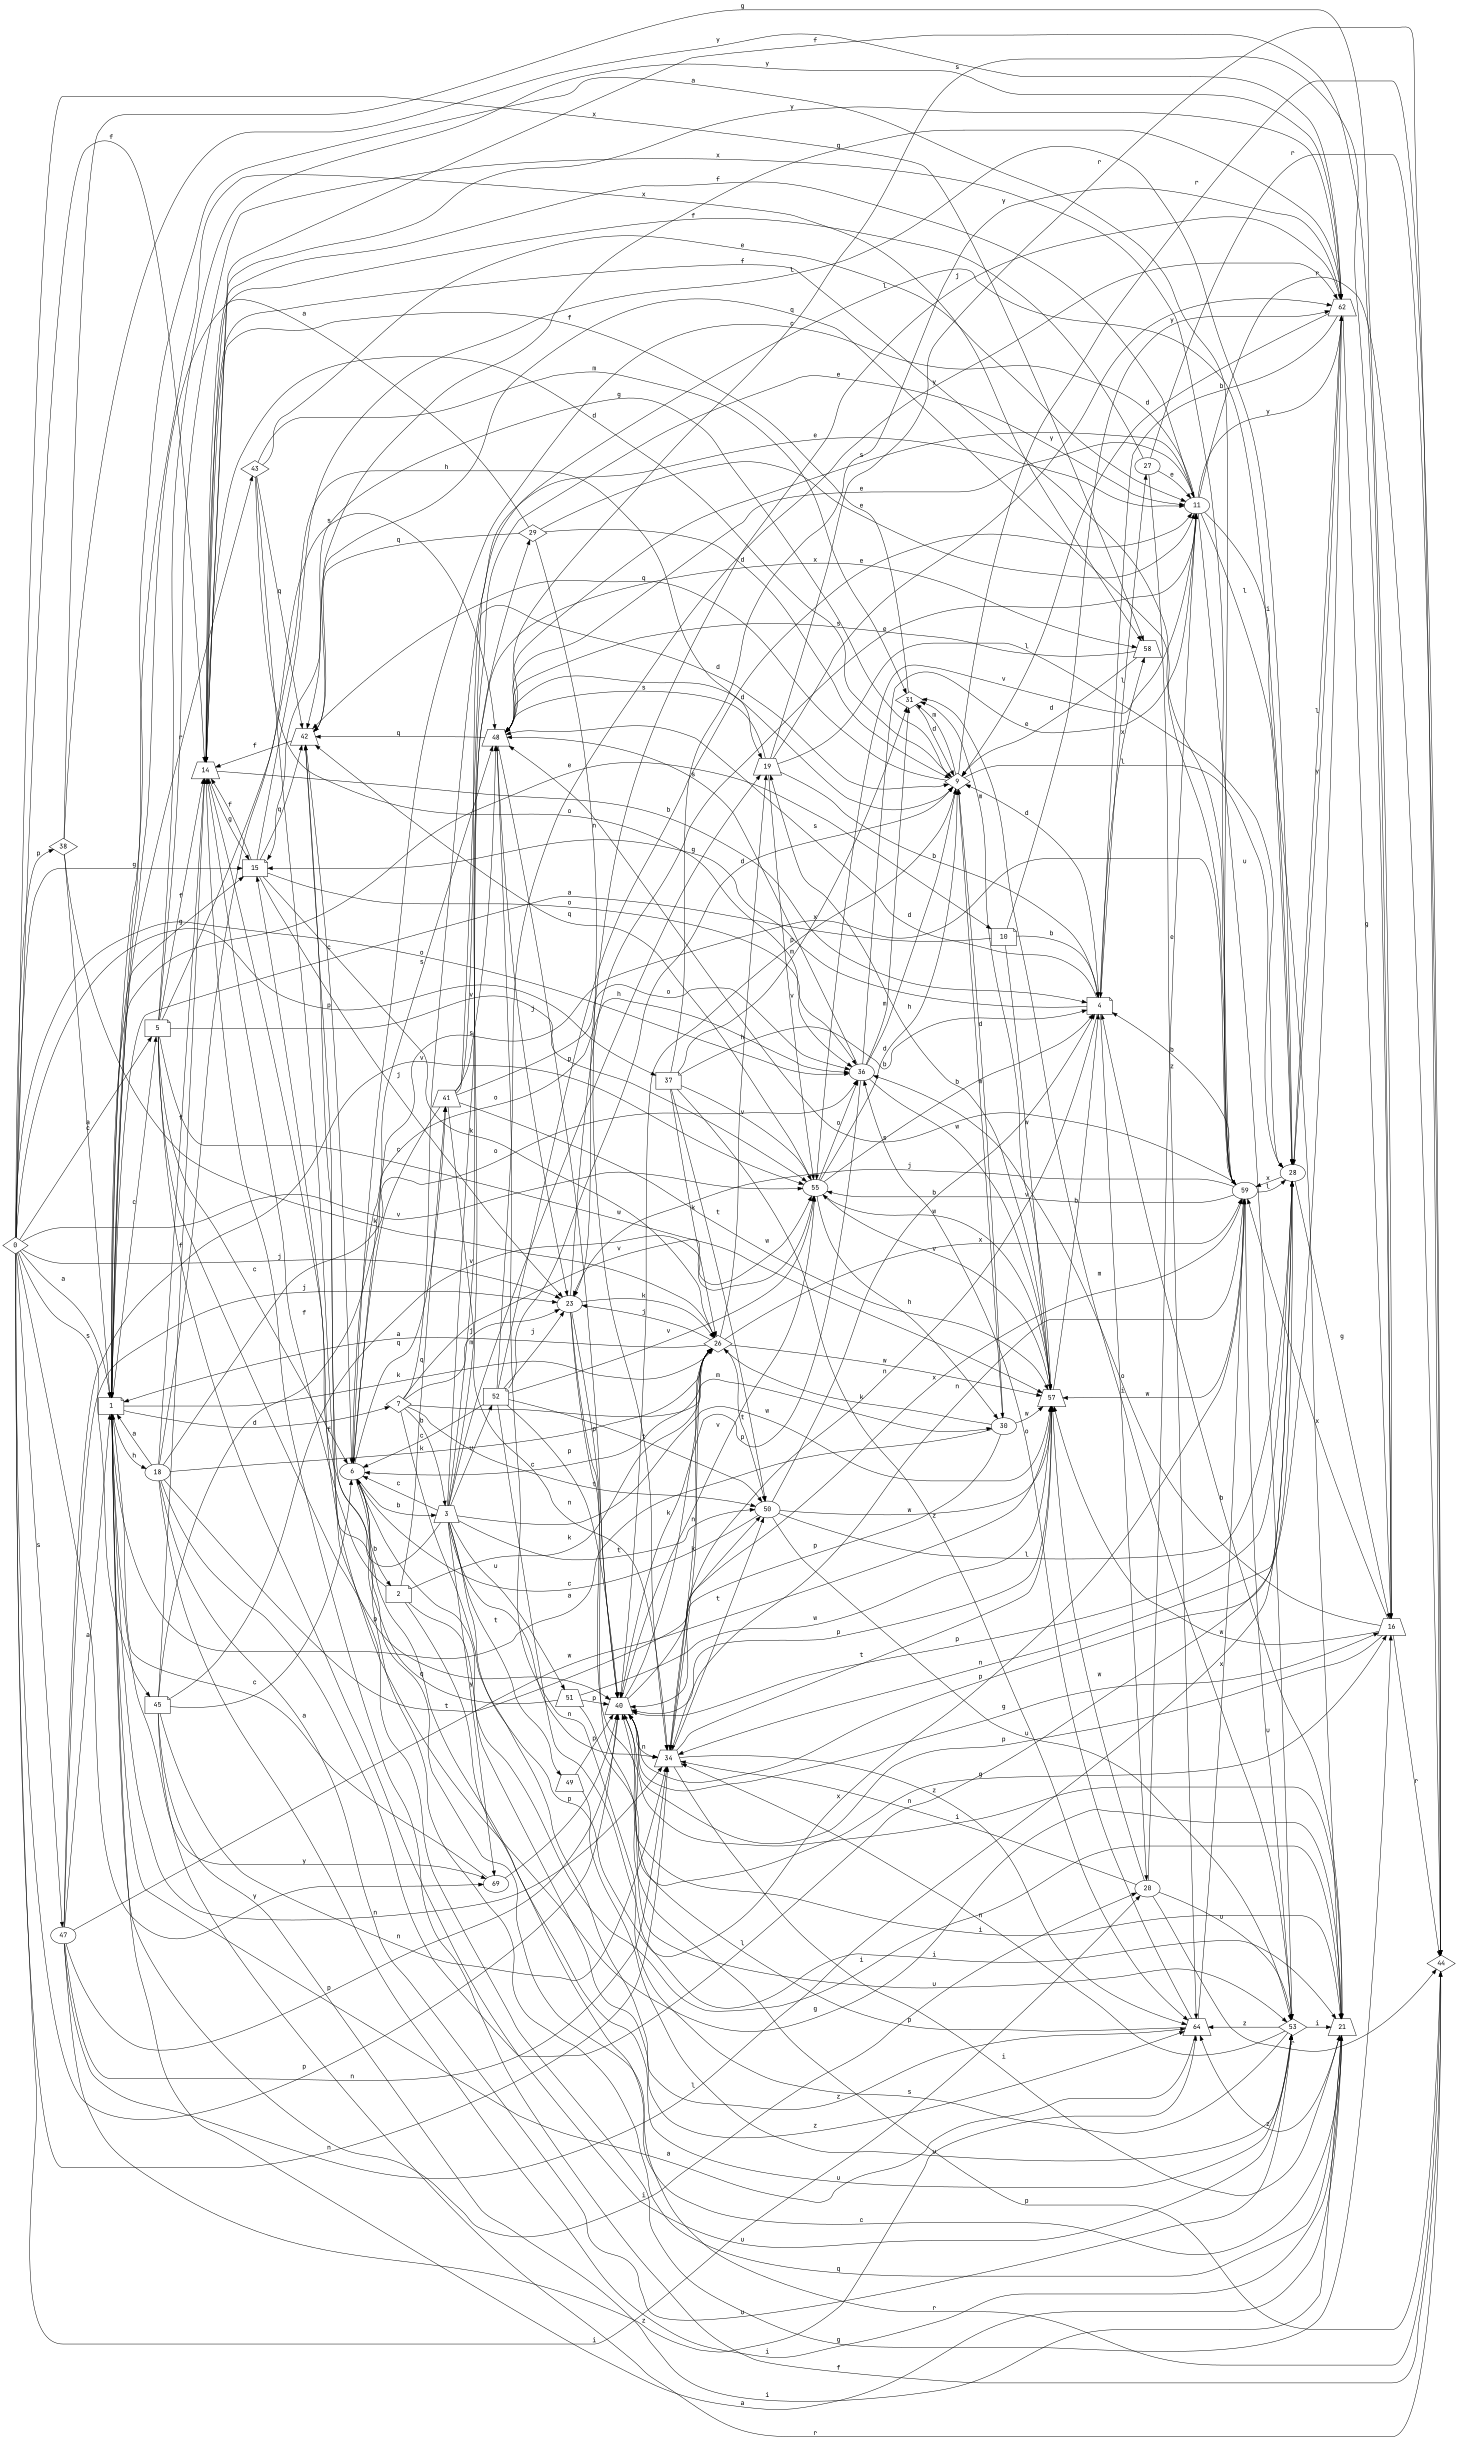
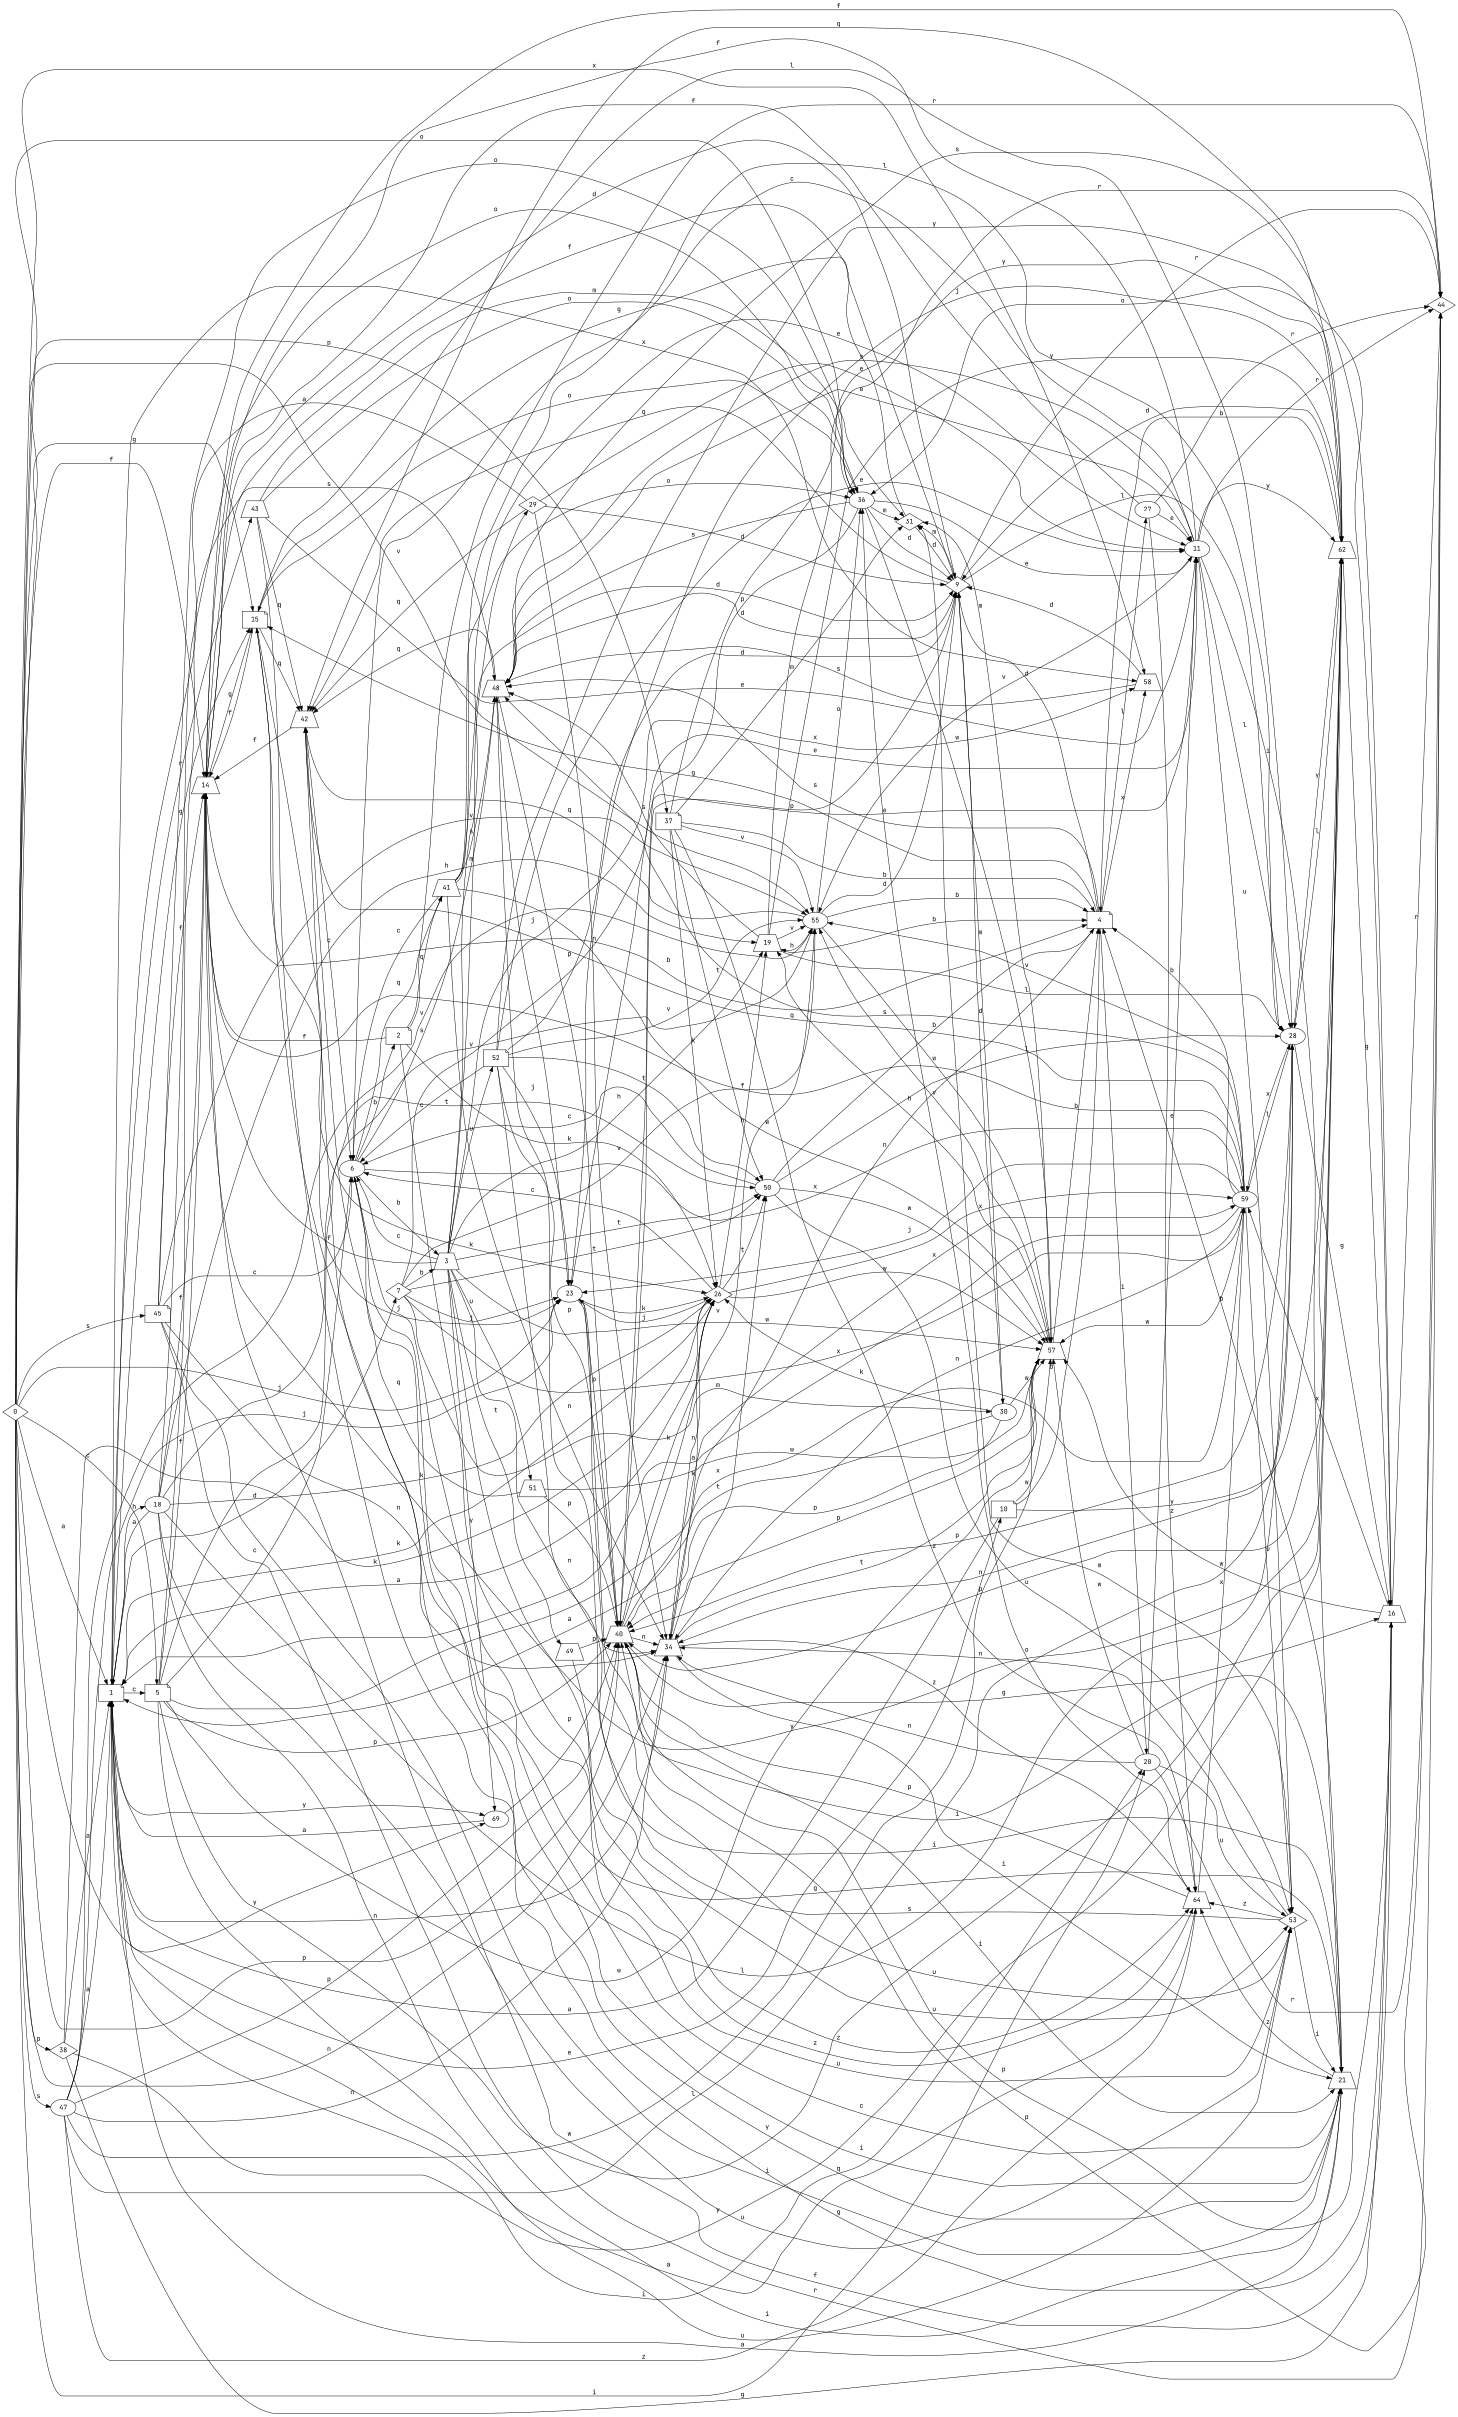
(255, 469) -> (255, 509)
(893, 1304) -> (802, 944)
(937, 1784) -> none
